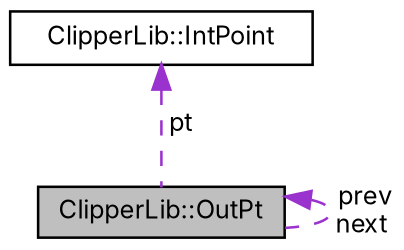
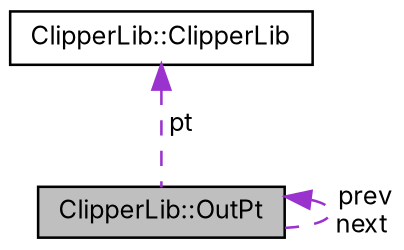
(161, 38) -> (161, 38)
